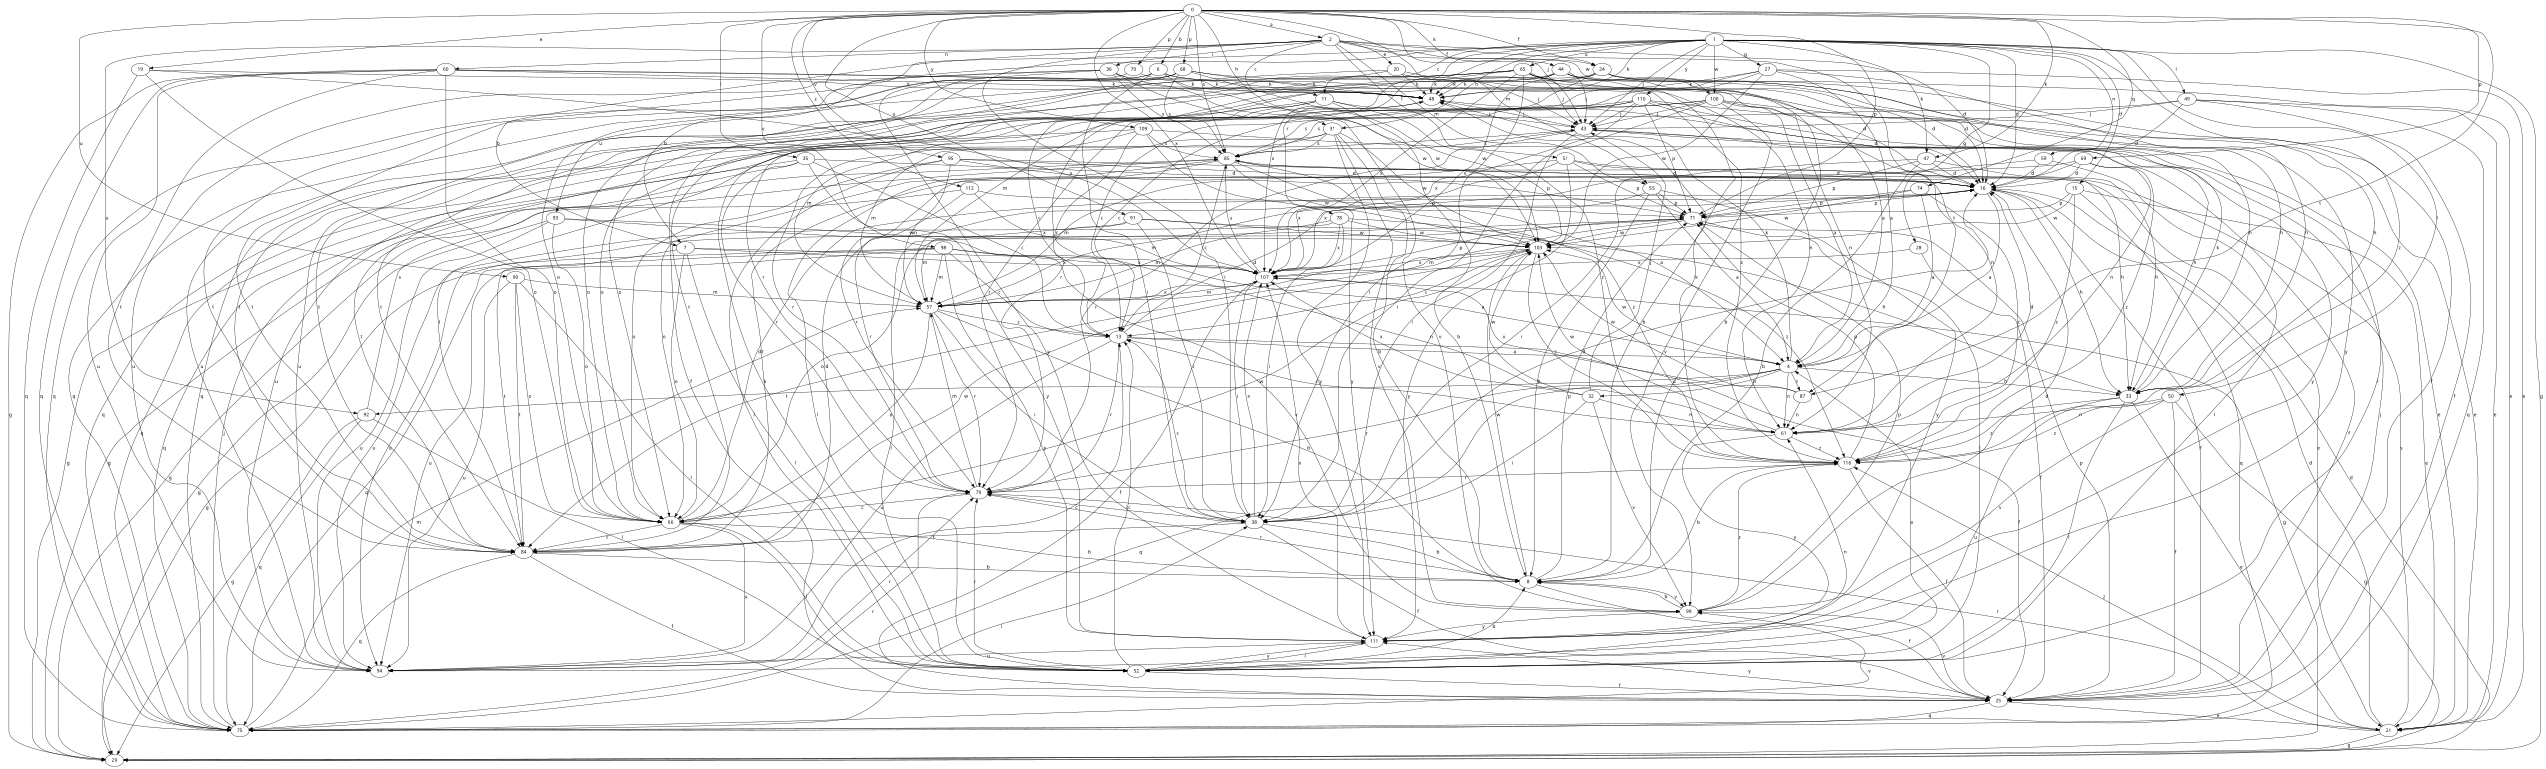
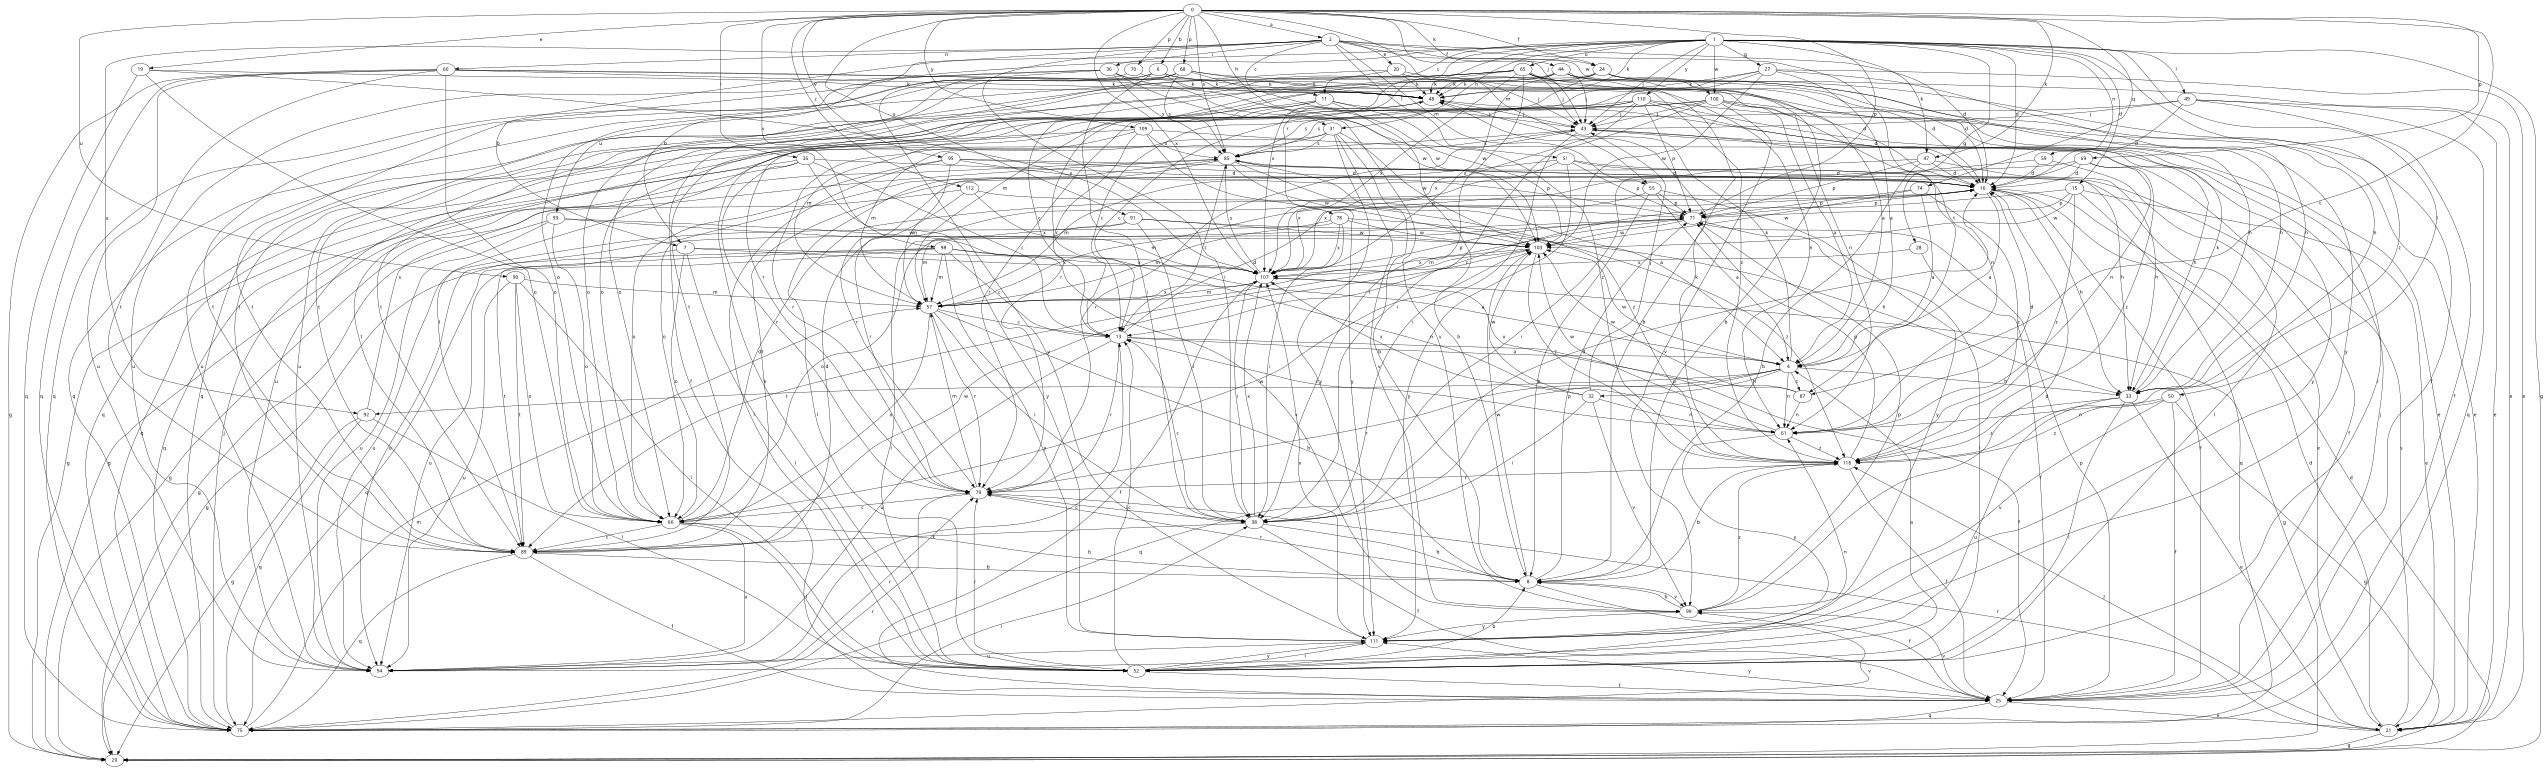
(1334, 305) -> (1639, 217)
(524, 552) -> (524, 552)
